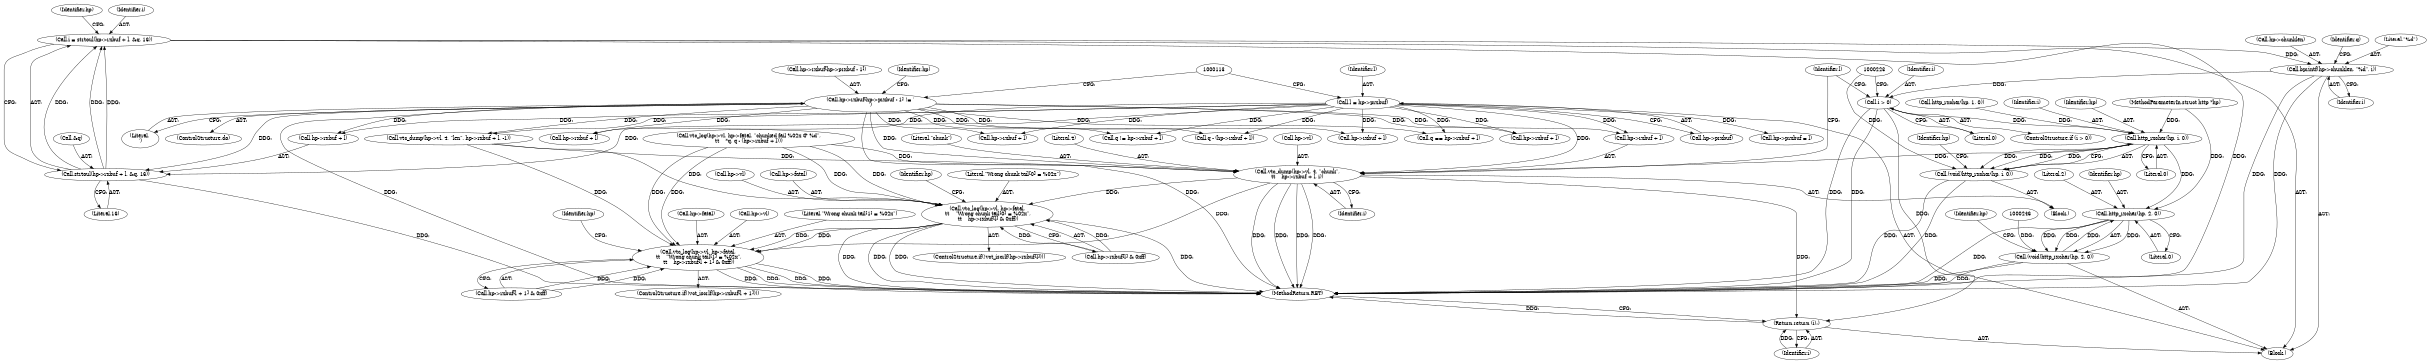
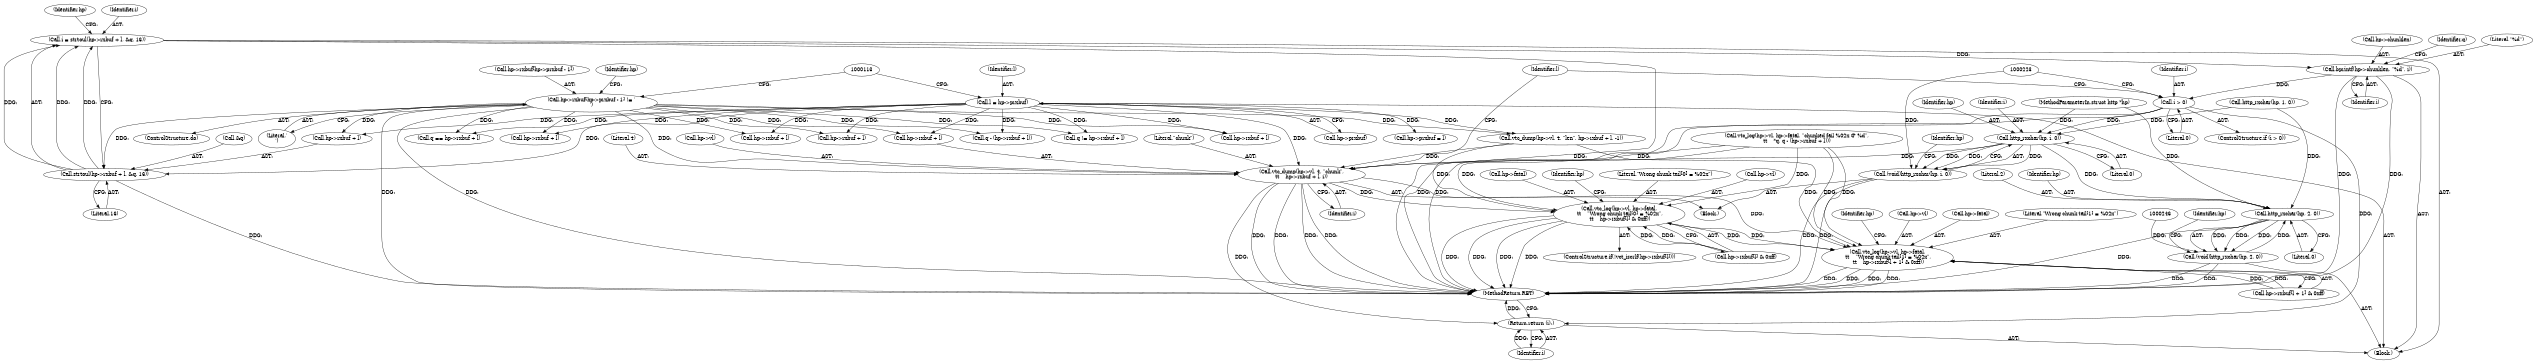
none -> (2308, 152)
(698, 294) -> none
